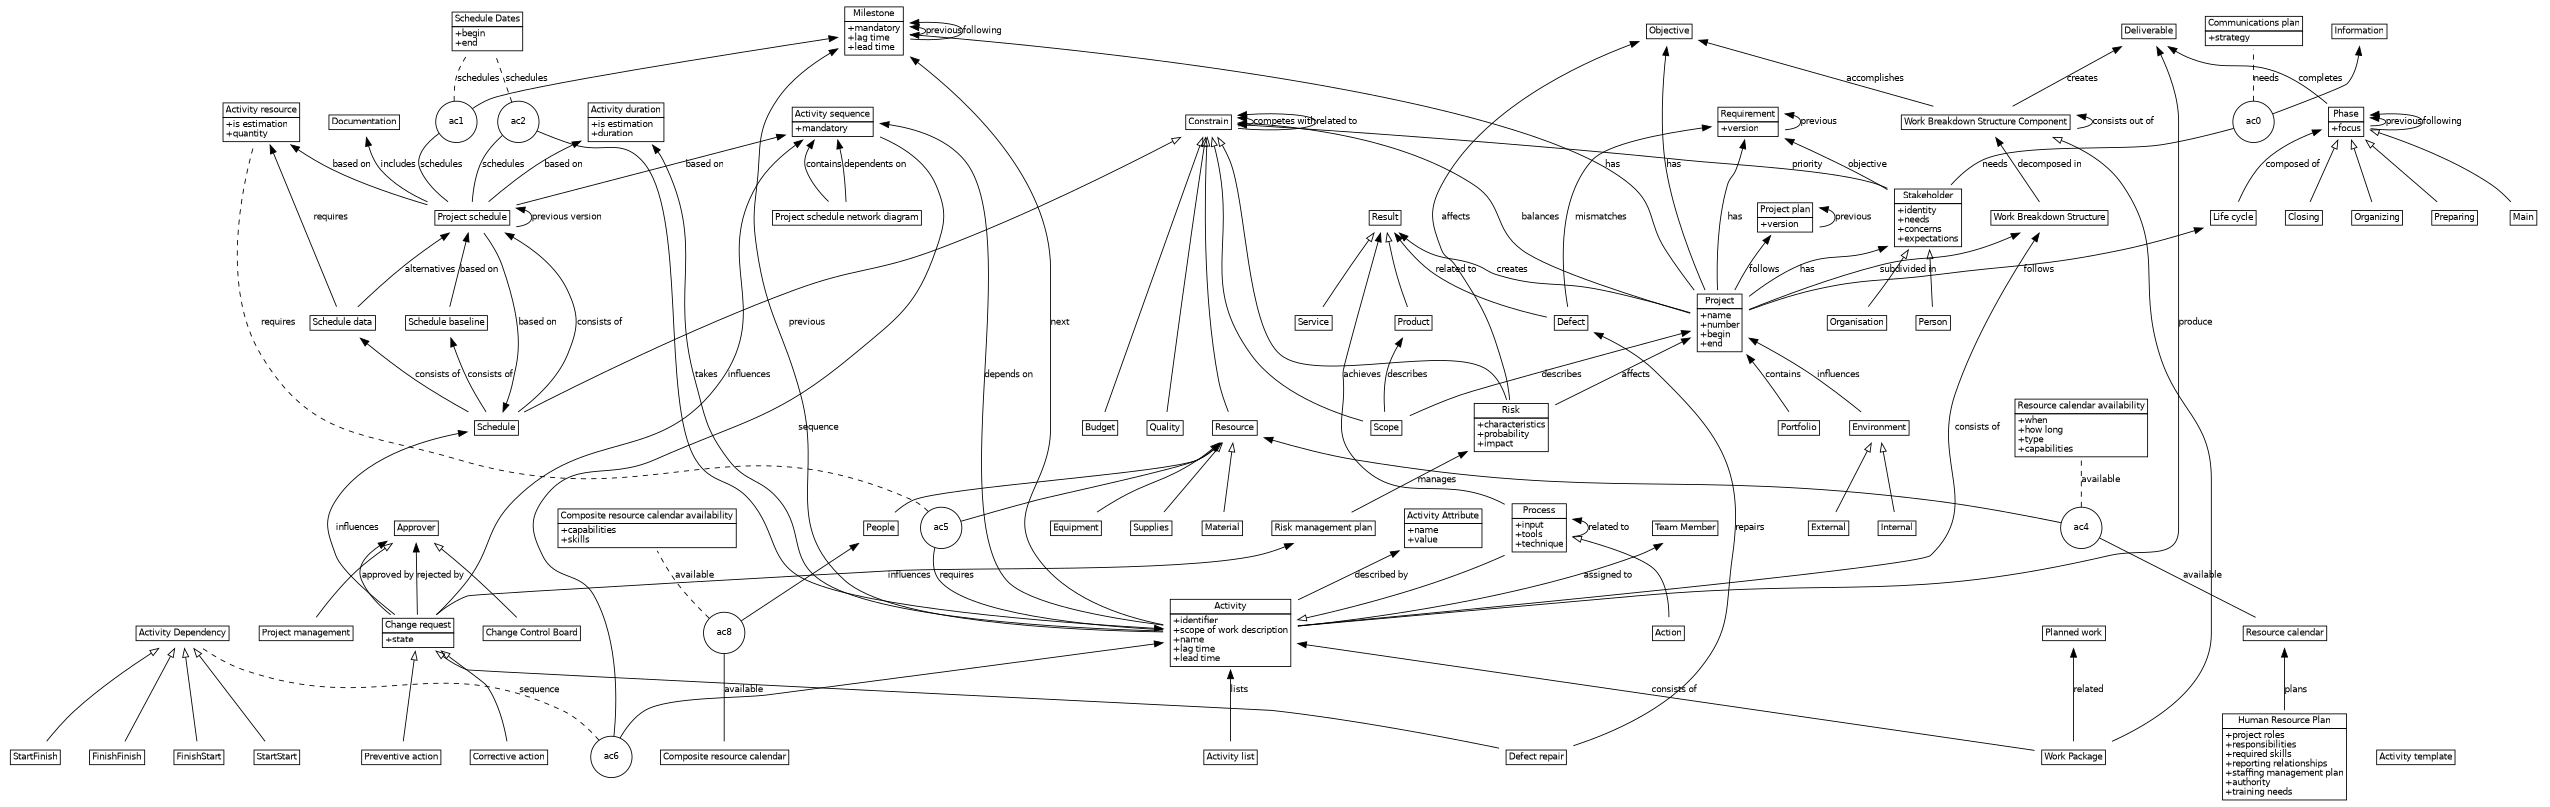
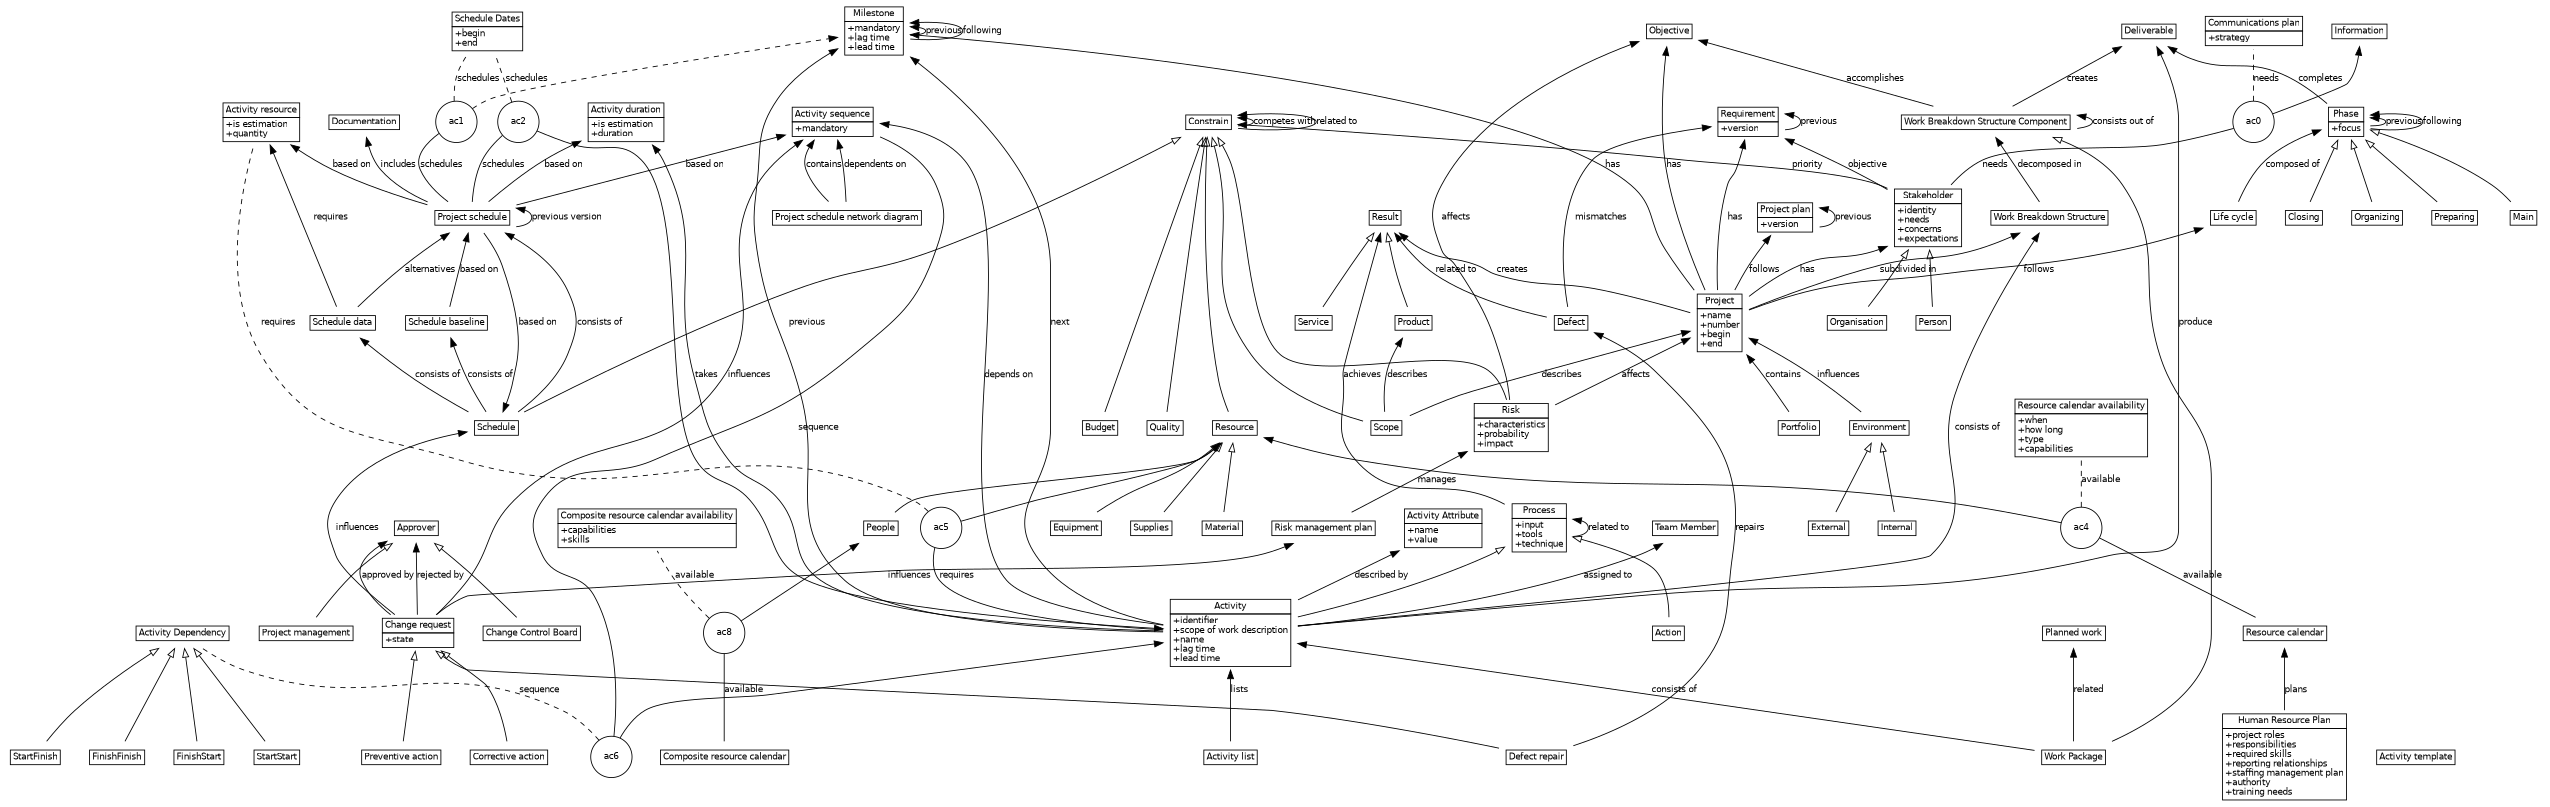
(649, 67) -> (649, 67)
(1483, 193) -> none
(1407, 591) -> (1399, 589)
